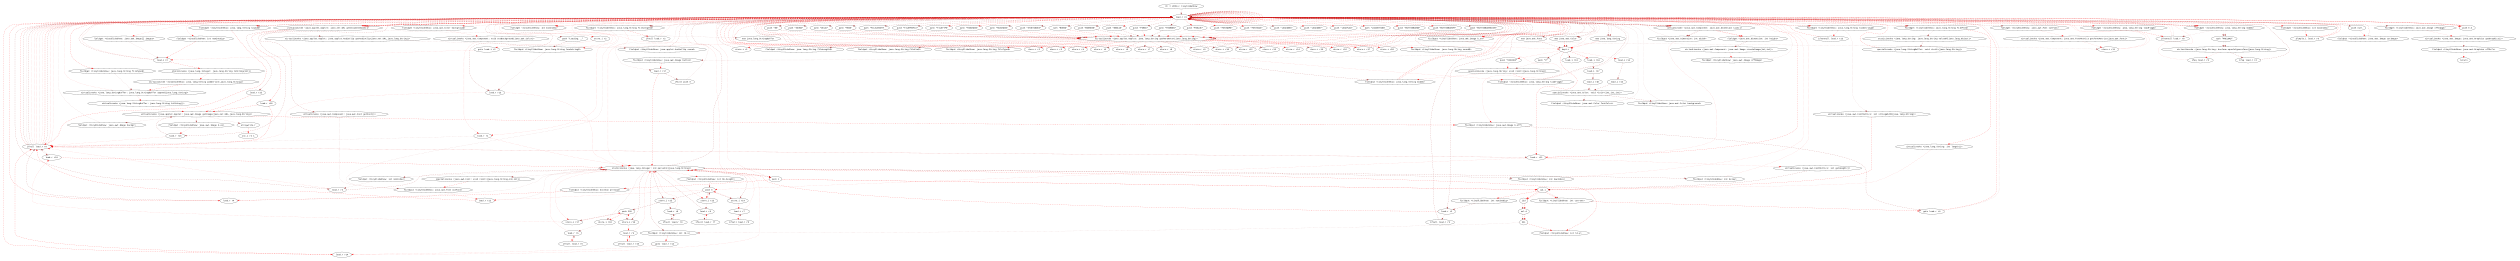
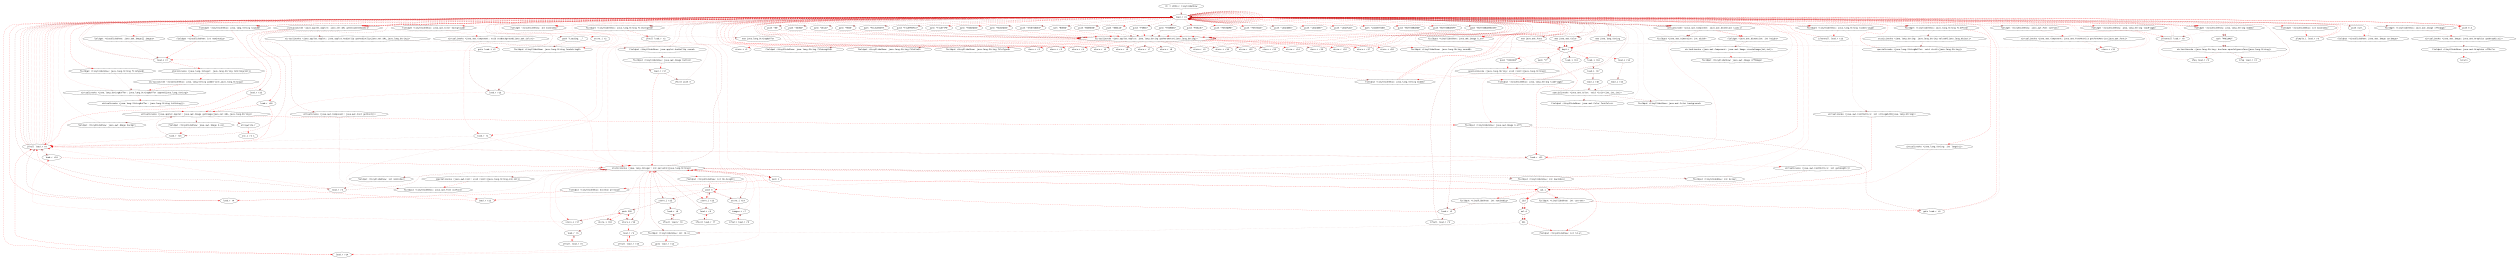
(1104, 59) -> (662, 54)
(739, 212) -> (739, 212)
